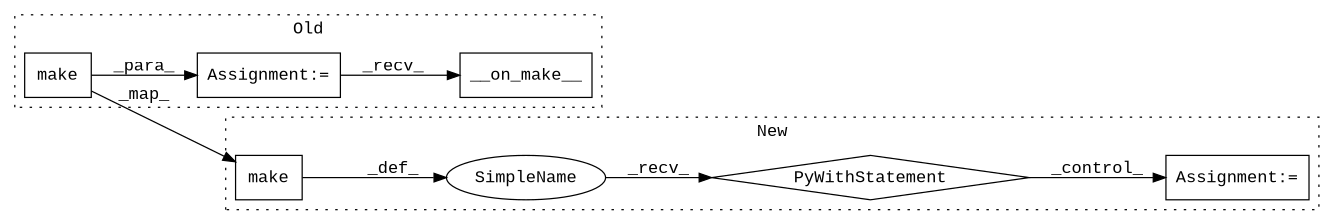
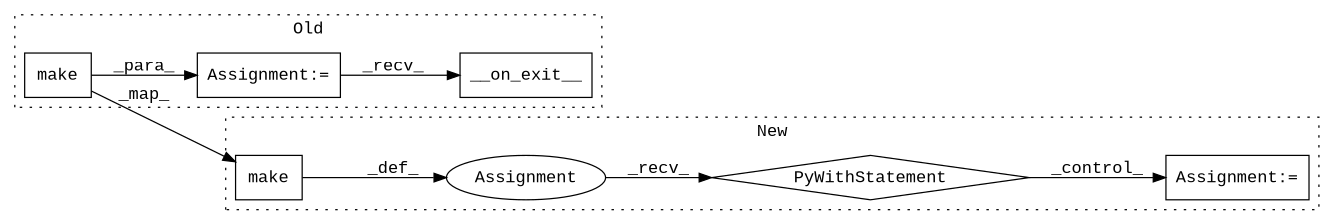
(526, 75) -> (526, 75)
(526, 178) -> (526, 178)
